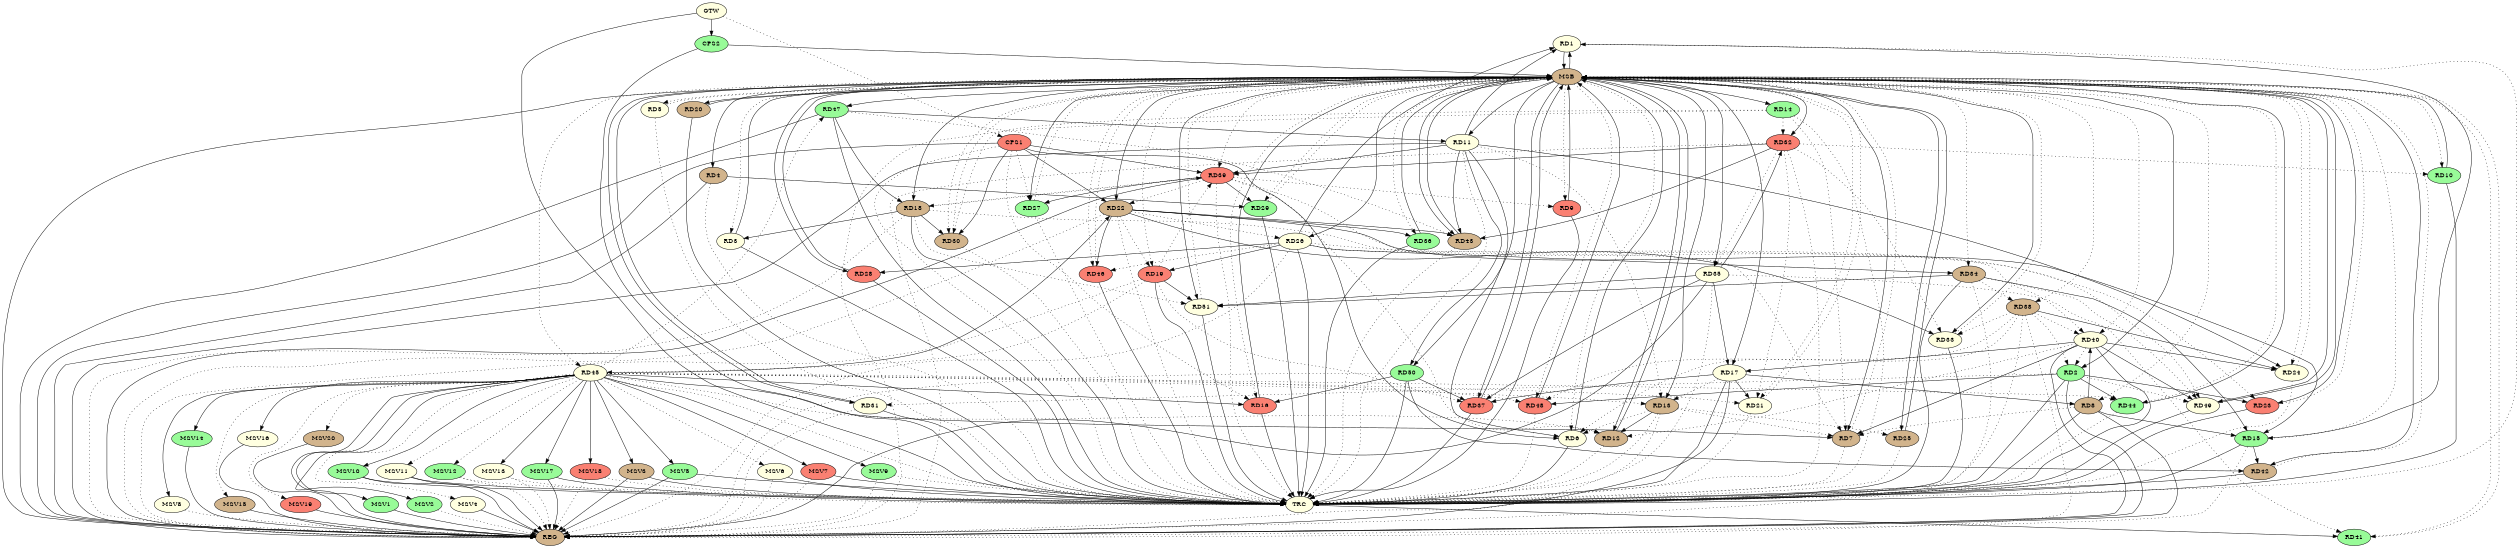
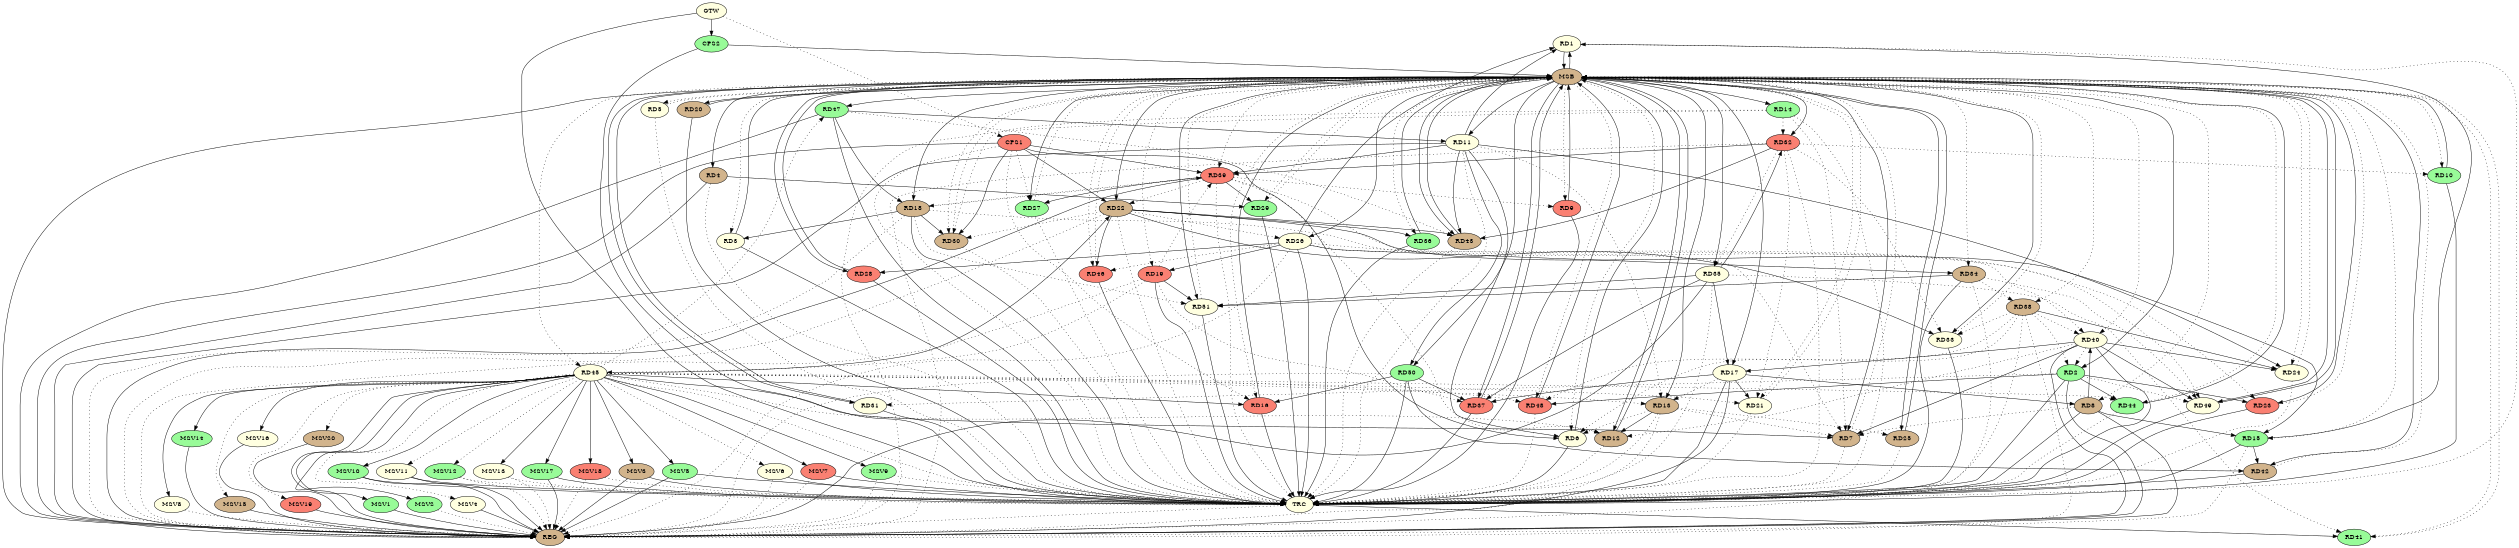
(1133, 240) -> (1046, 222)
(2134, 318) -> none
(735, 511) -> (927, 521)
